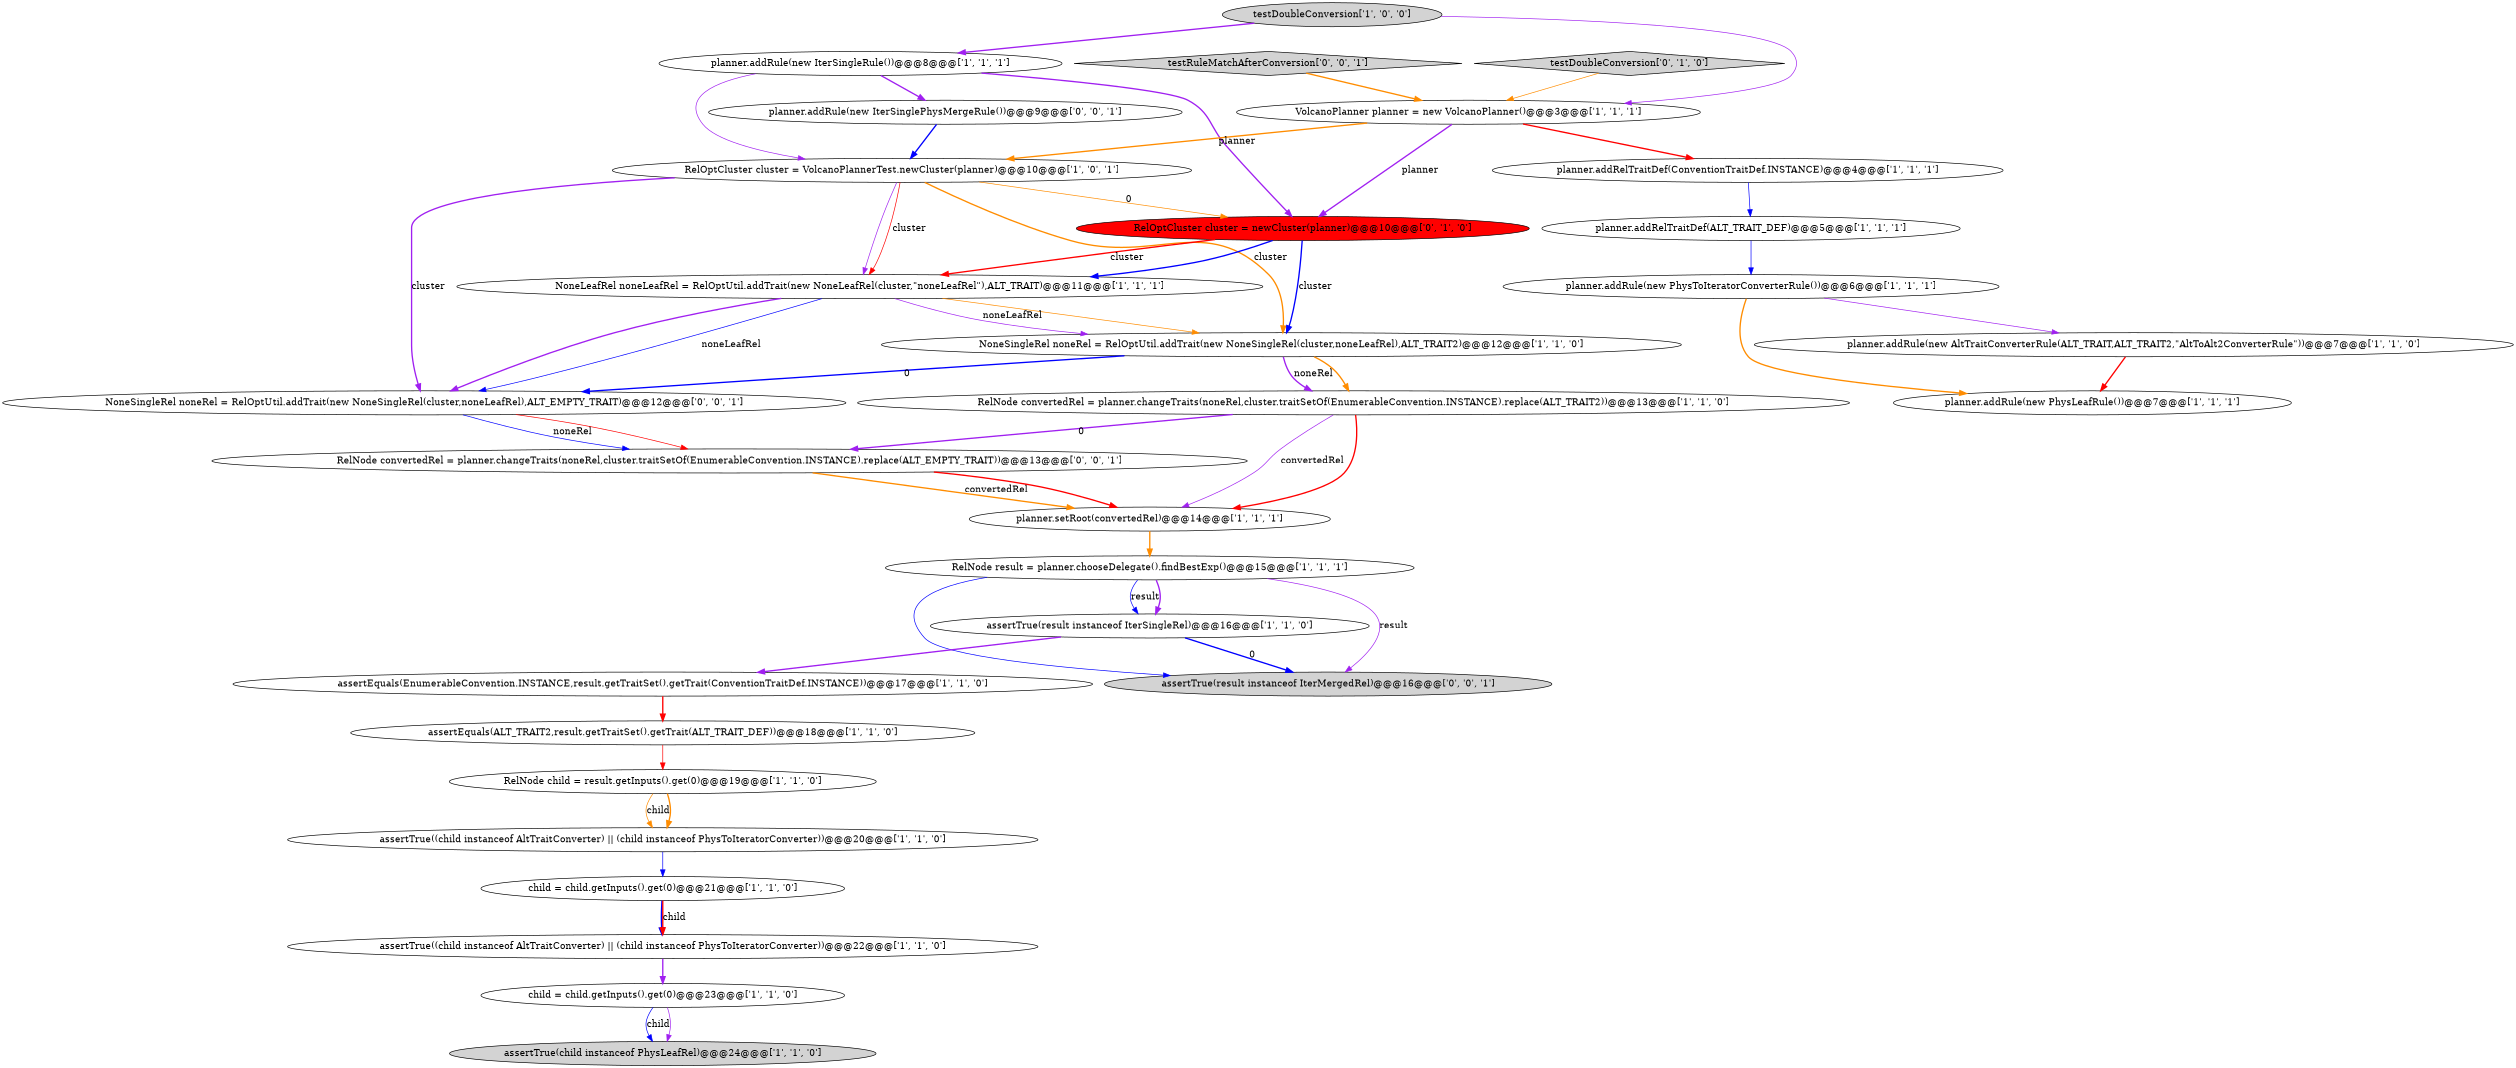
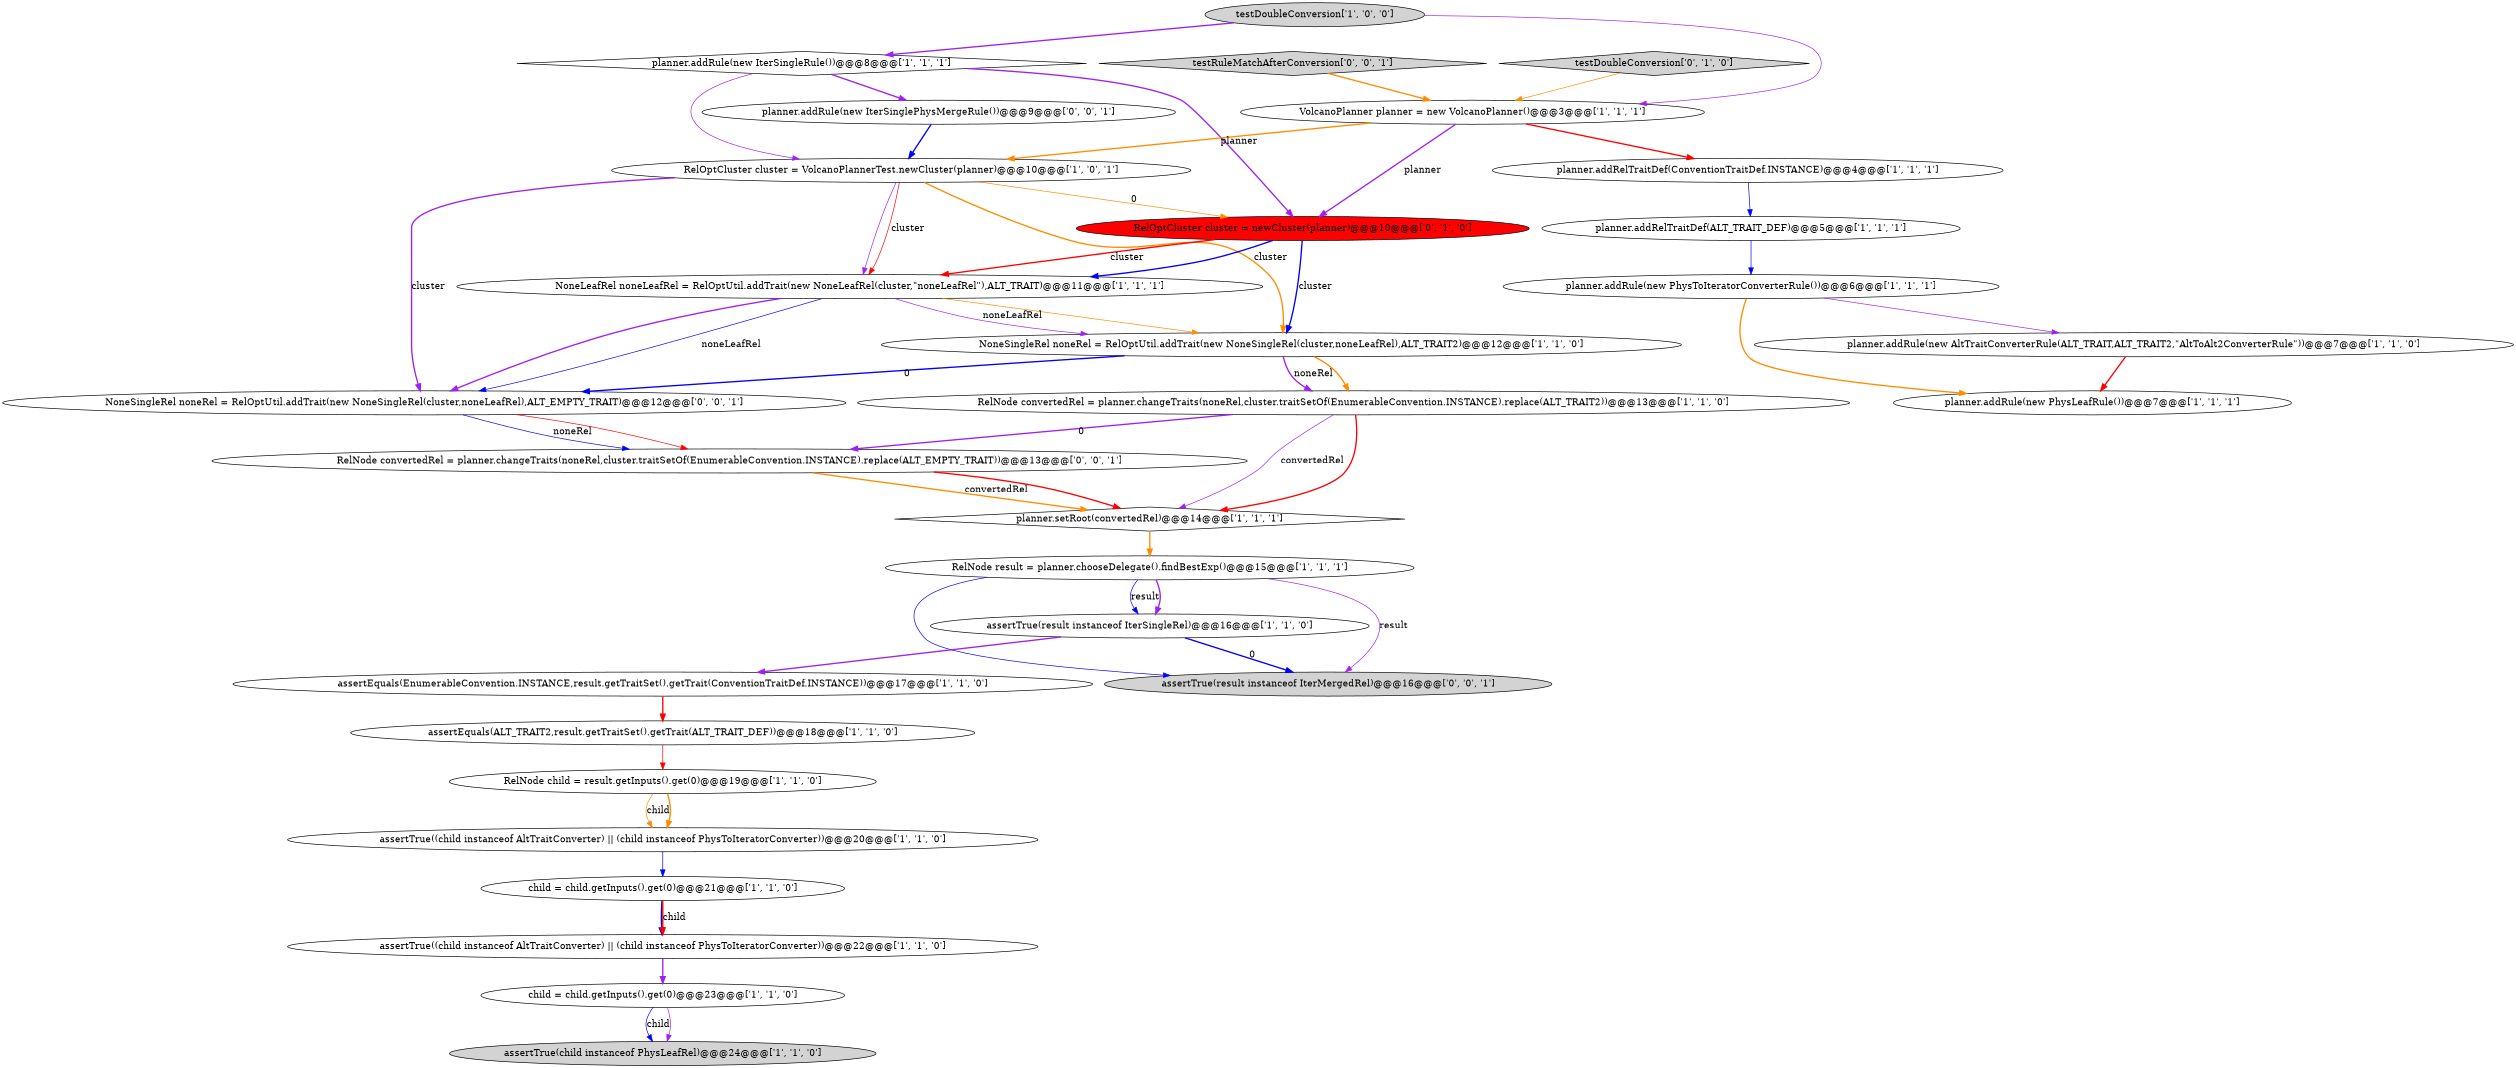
(861, 63) -> (802, 63)
(1150, 519) -> (1150, 519)
